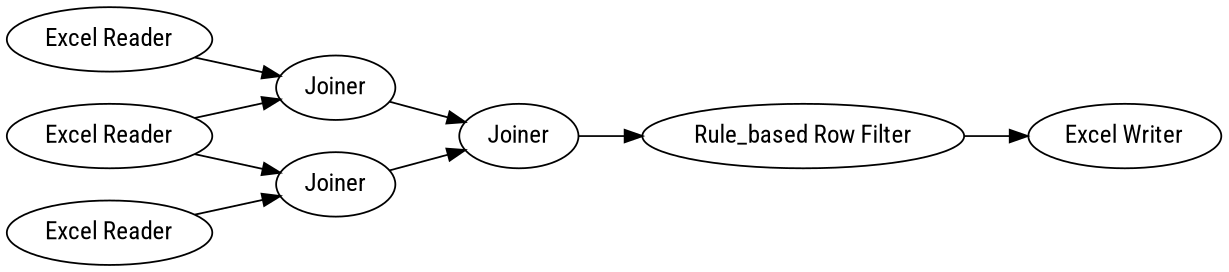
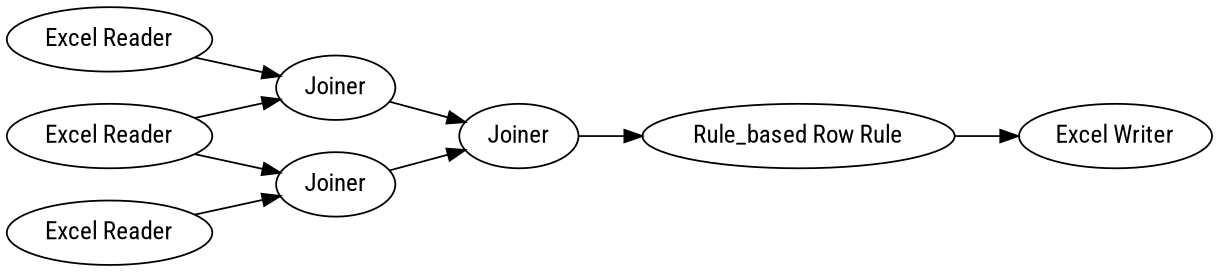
(803, 136) -> (799, 136)
